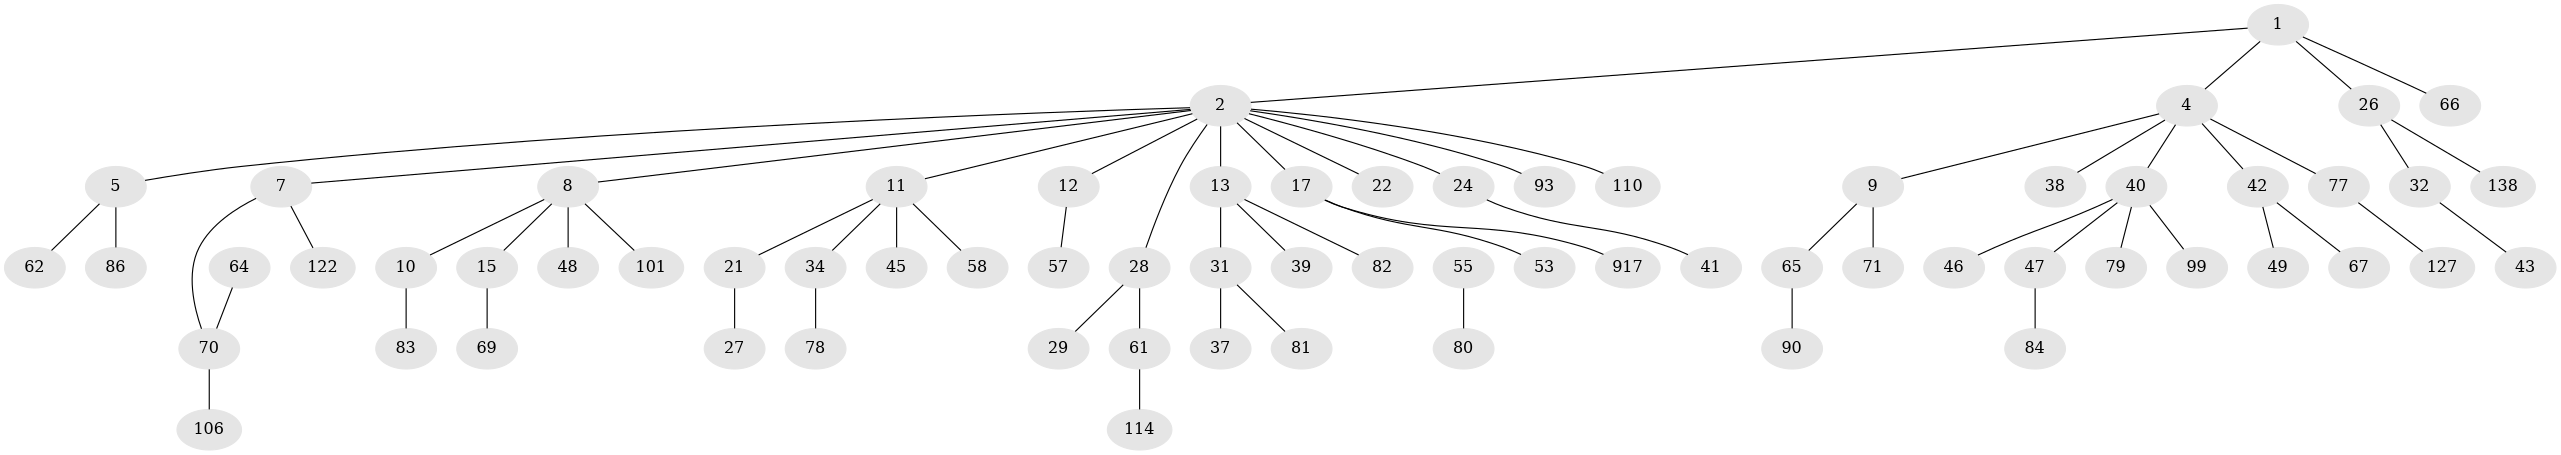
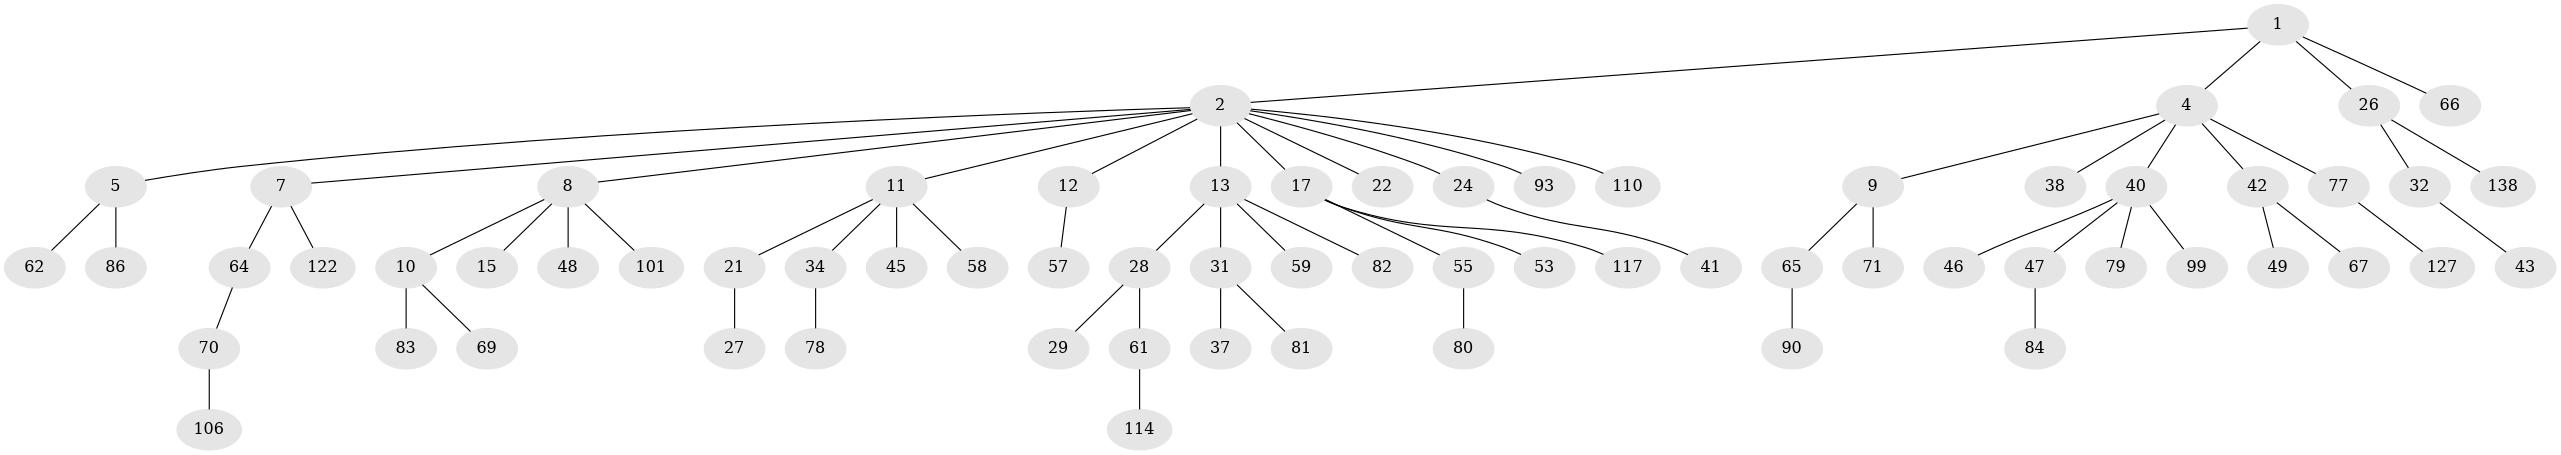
(1172, 184) -> (1180, 227)
none -> (1383, 227)
(198, 251) -> (260, 227)
(1302, 268) -> (1302, 268)
(1628, 268) -> (1628, 268)
(487, 308) -> (446, 308)
